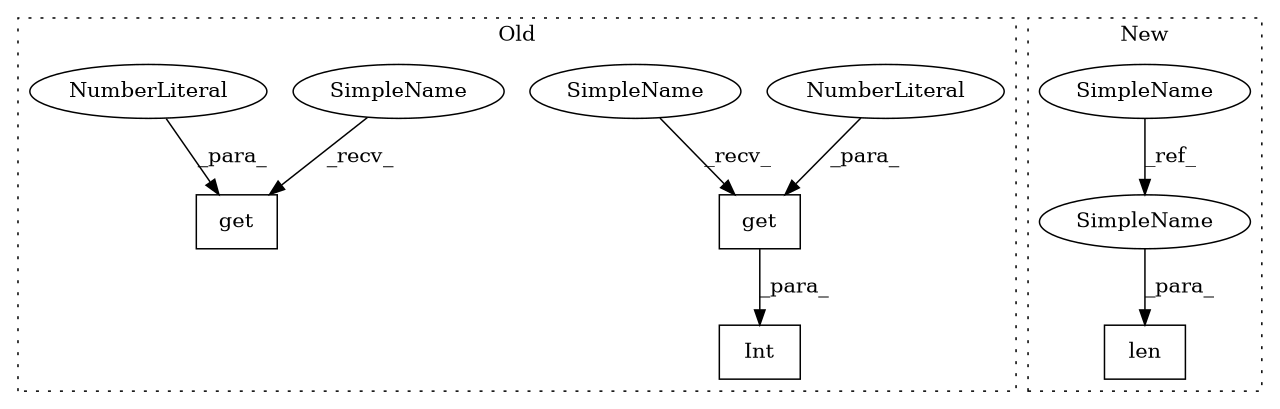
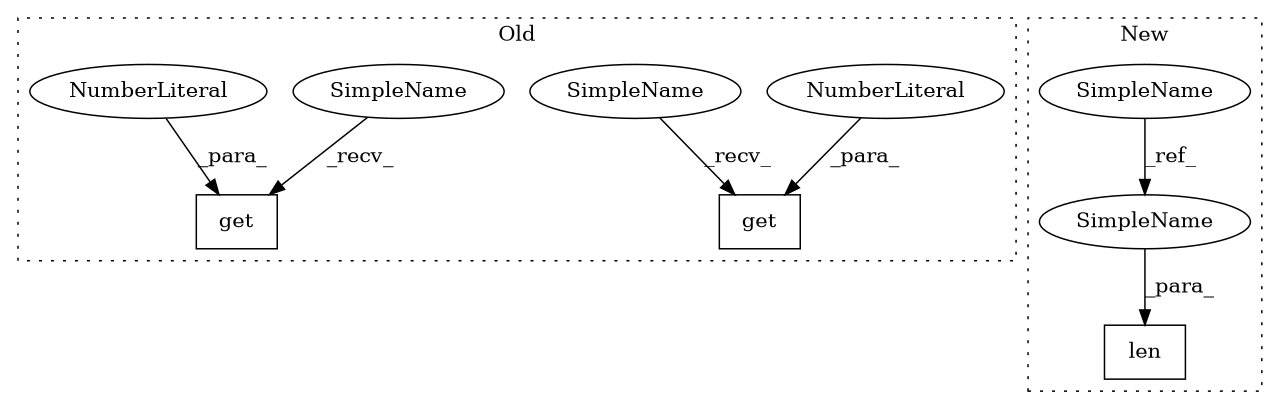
(760, 352) -> none
